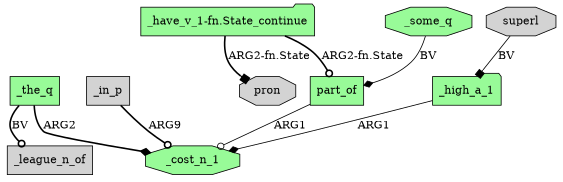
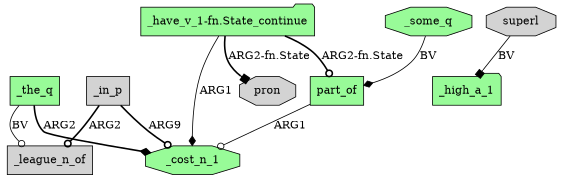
(10, 124) -> (10, 124)
none -> (86, 124)
(336, 125) -> (198, 84)
